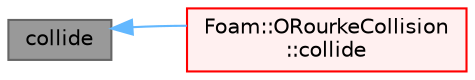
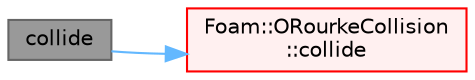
(160, 26) -> (138, 53)
